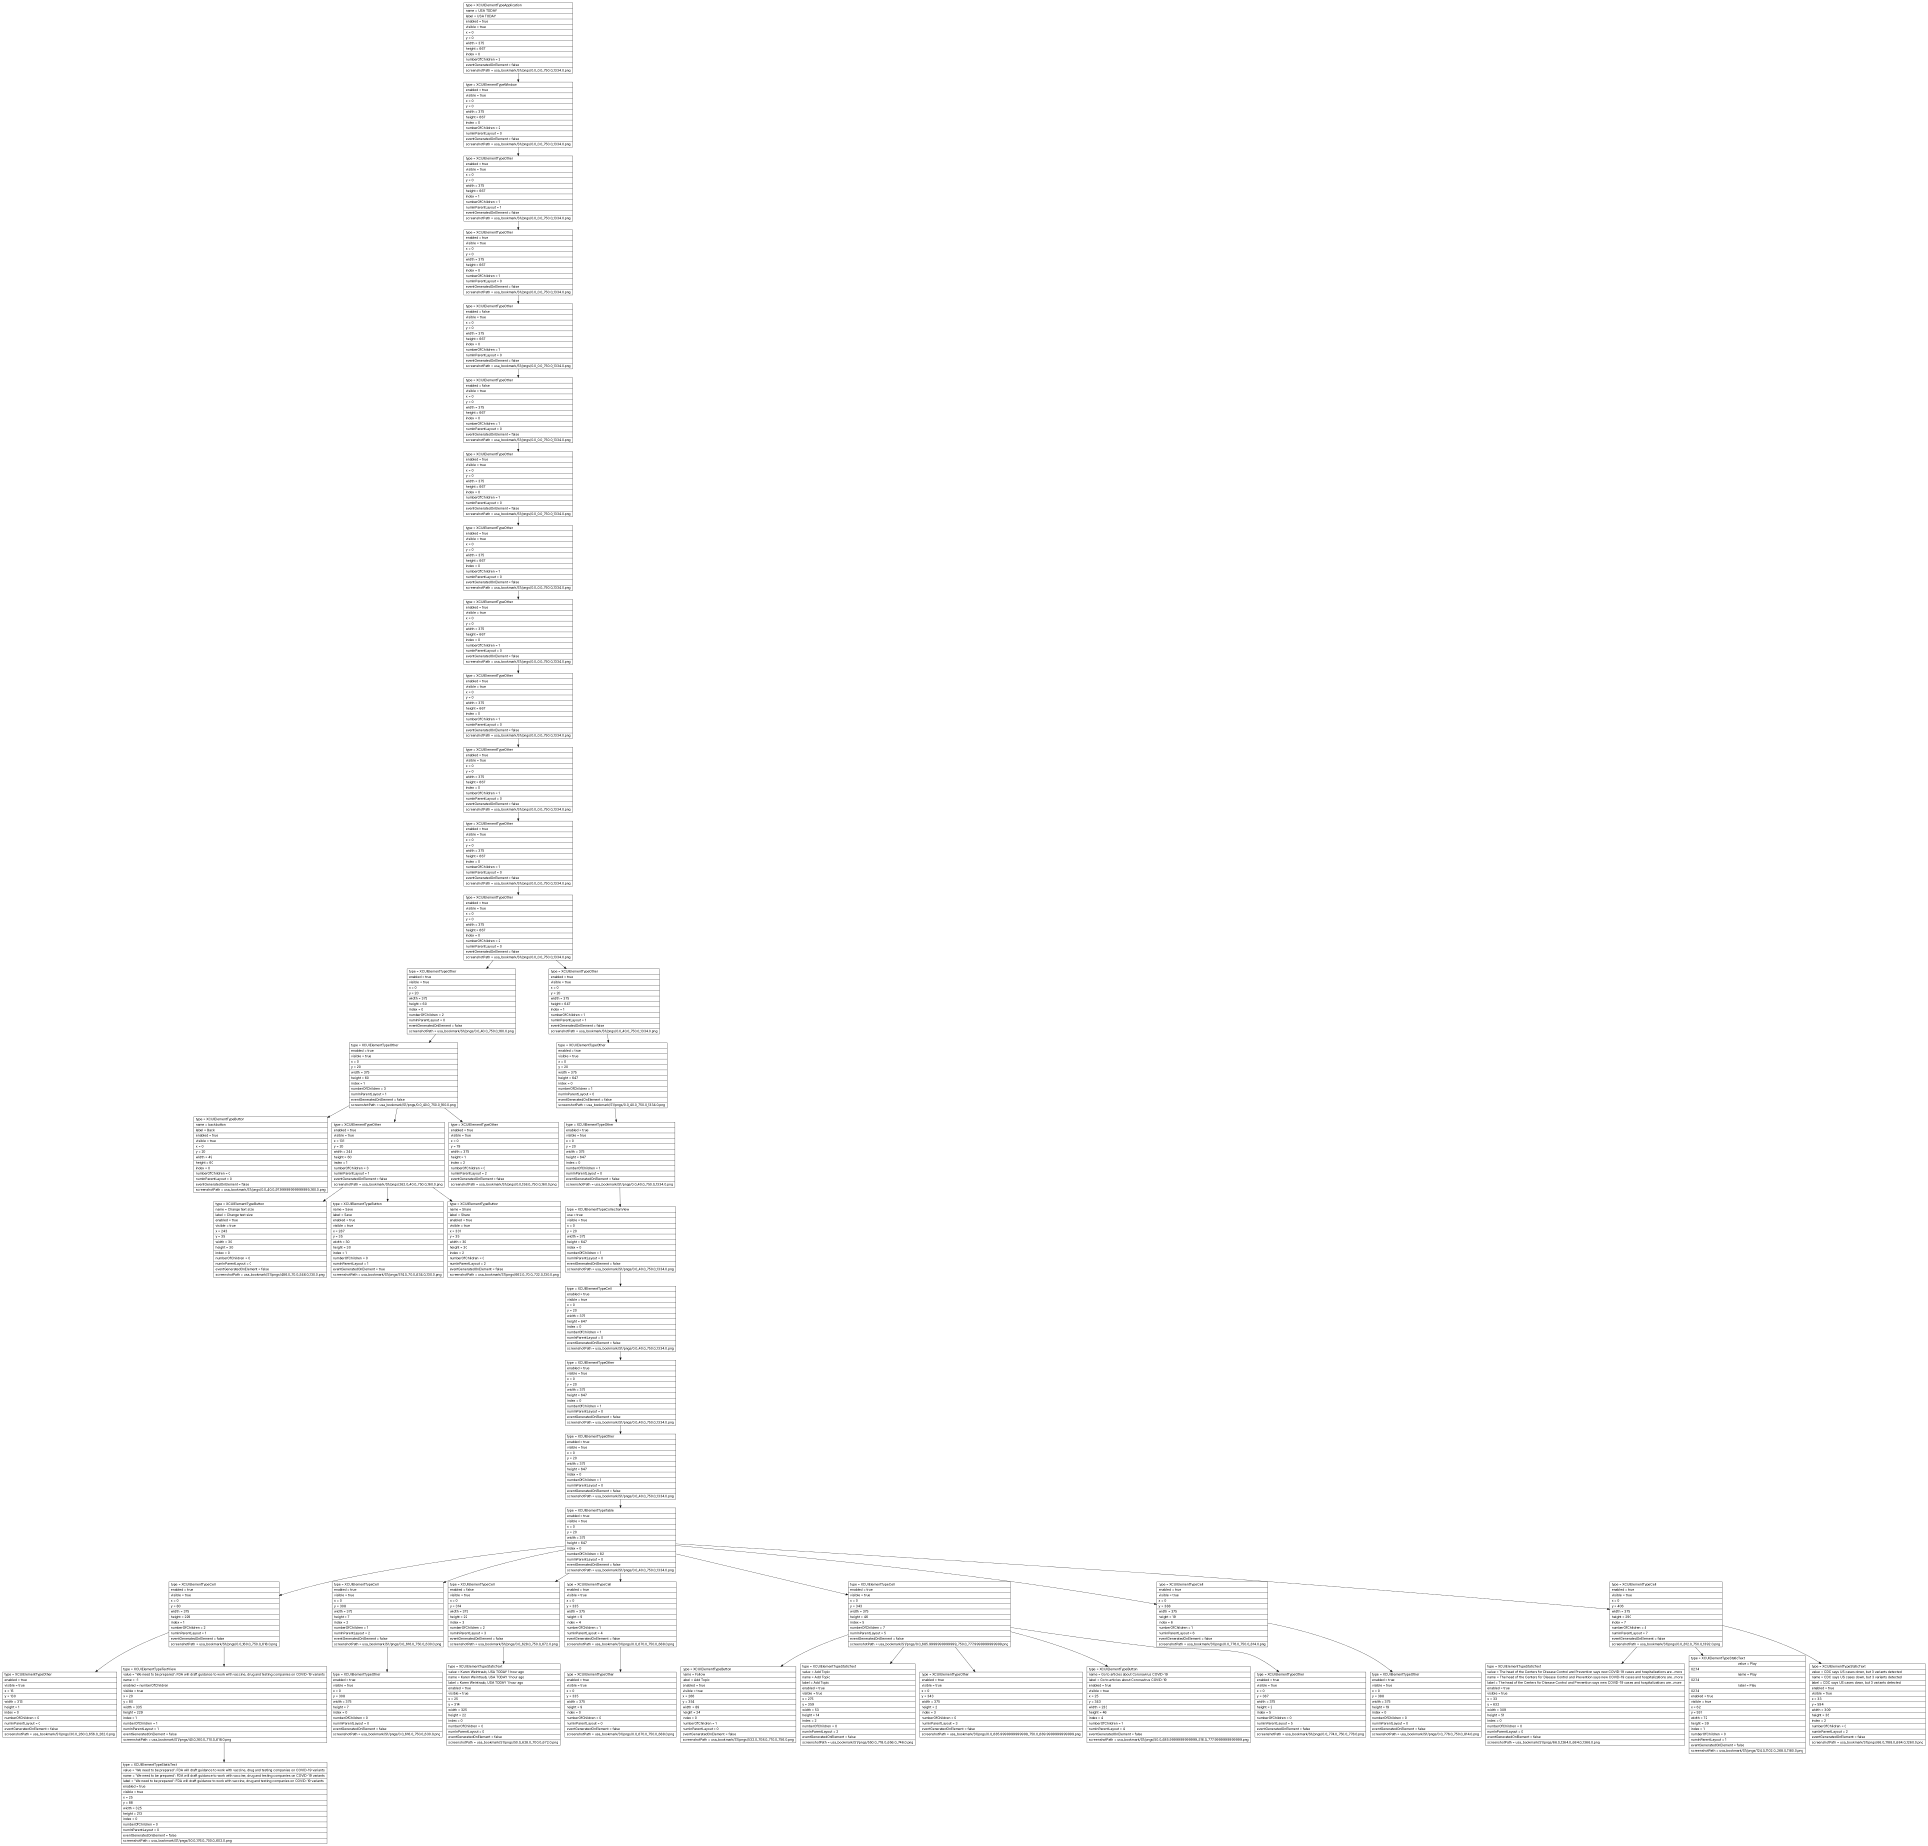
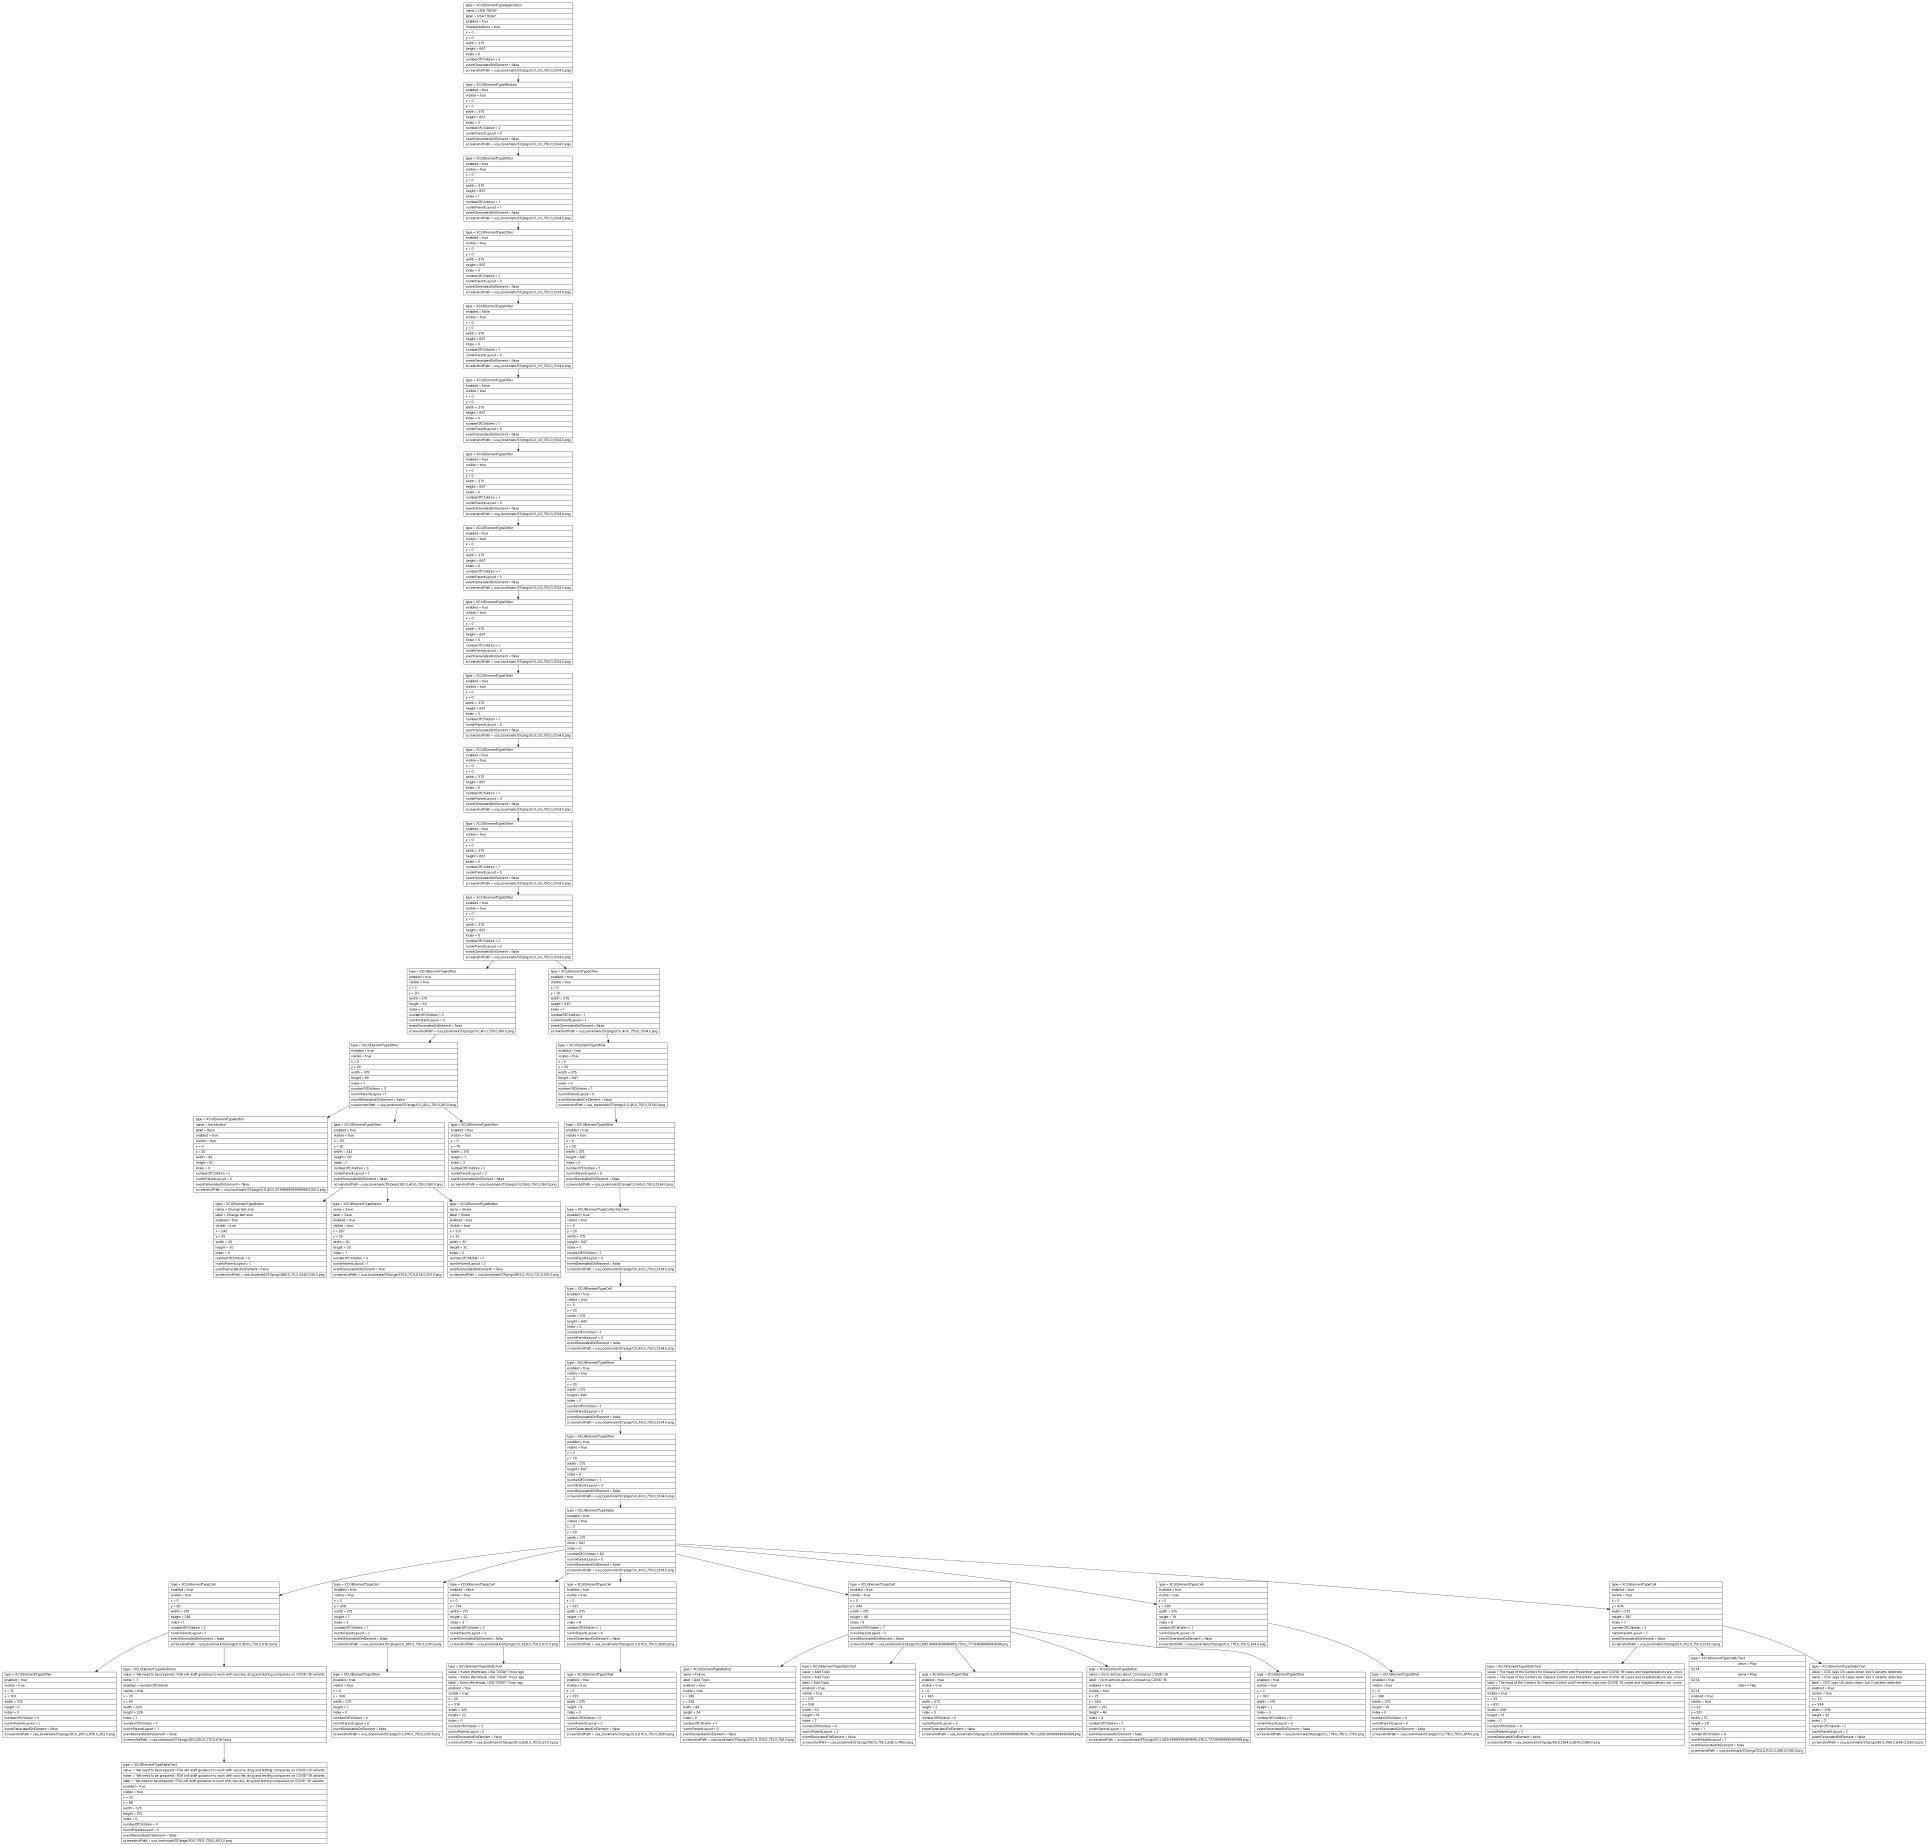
(476, 27) -> (483, 27)
(575, 1215) -> (578, 1215)
(577, 1543) -> (576, 1543)
